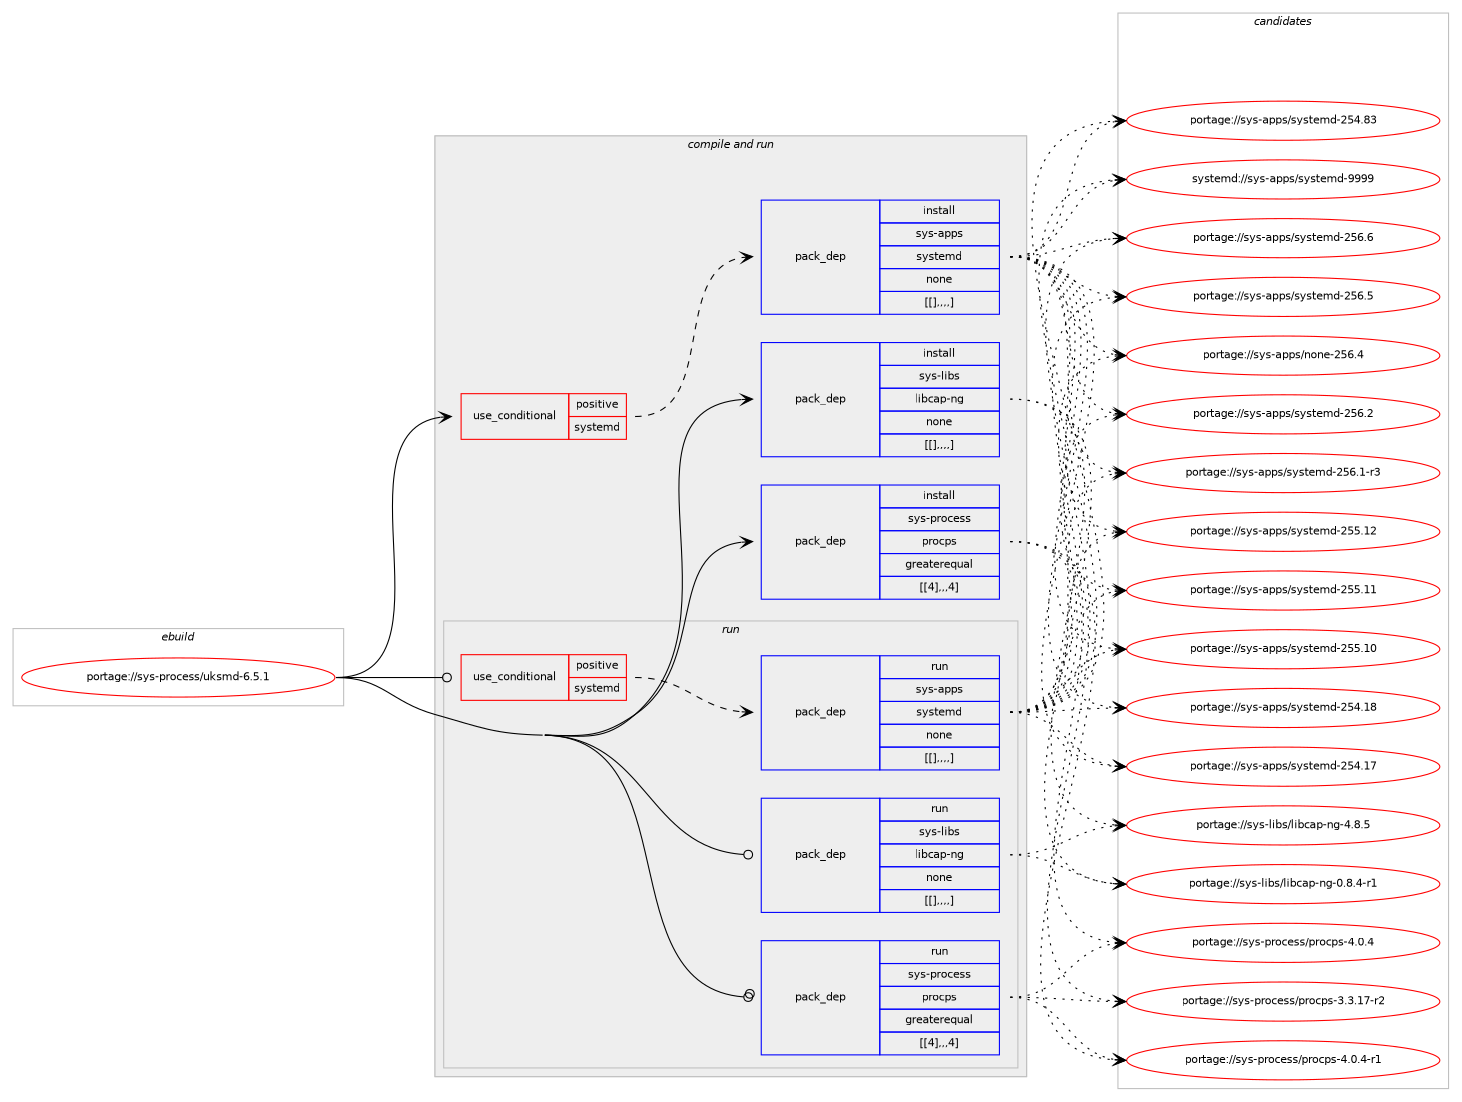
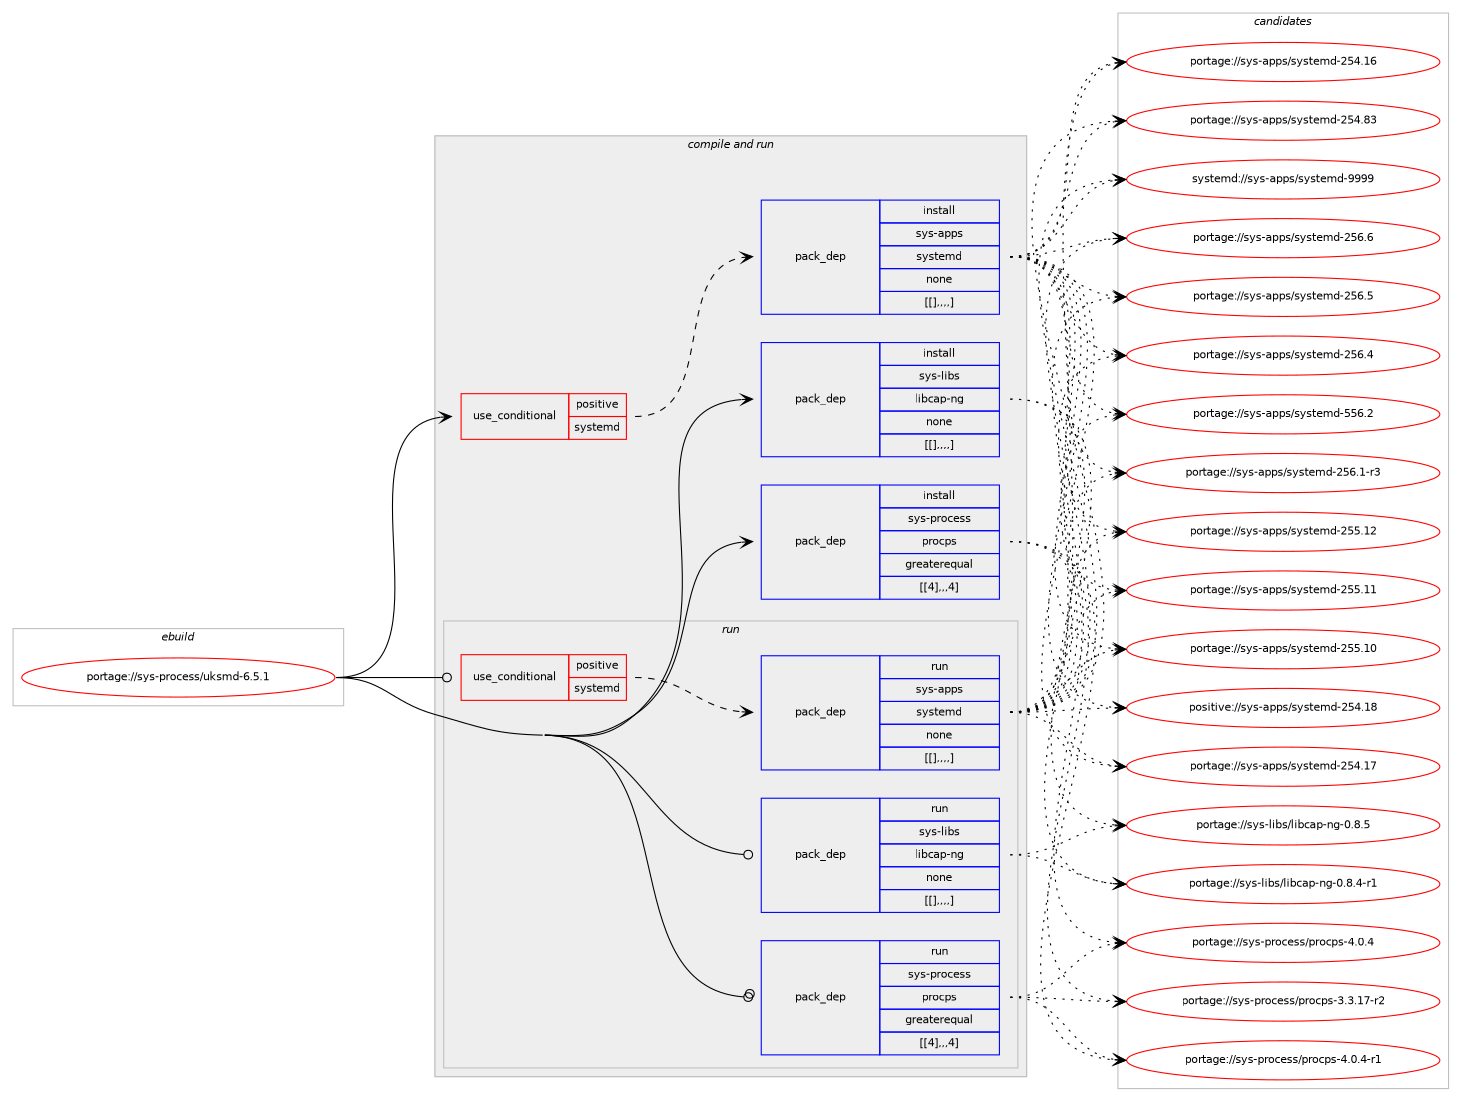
none -> (1283, 62)
(1283, 356) -> (1283, 356)
(1283, 414) -> (1283, 414)
(1283, 708) -> (1283, 708)
(1283, 825) -> (1283, 825)
